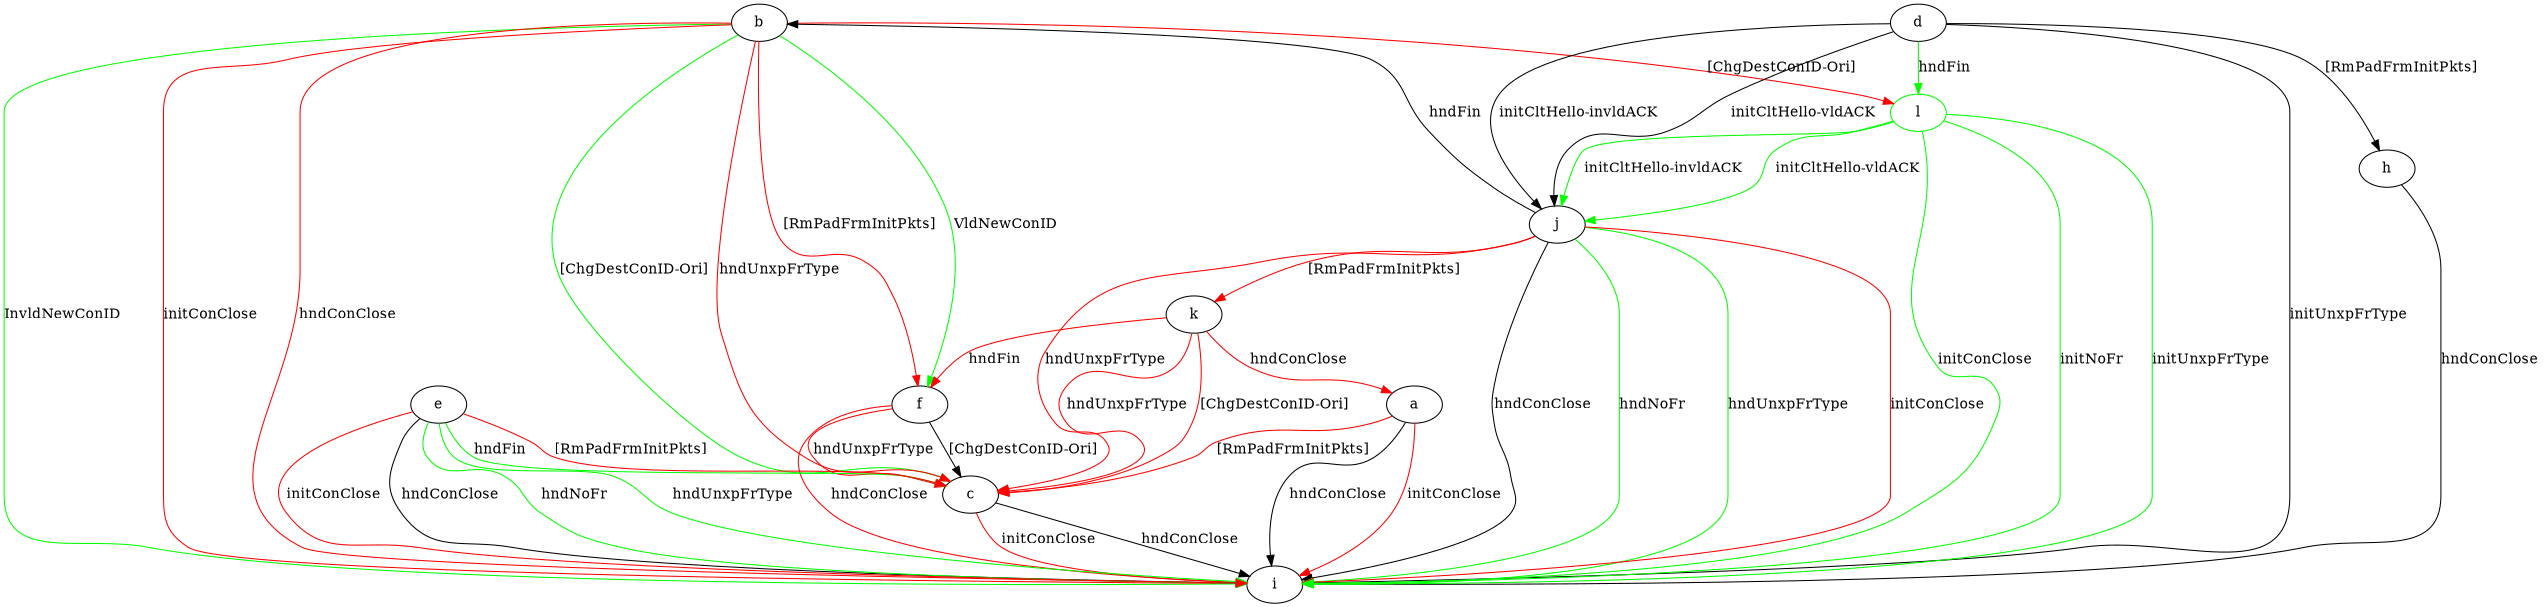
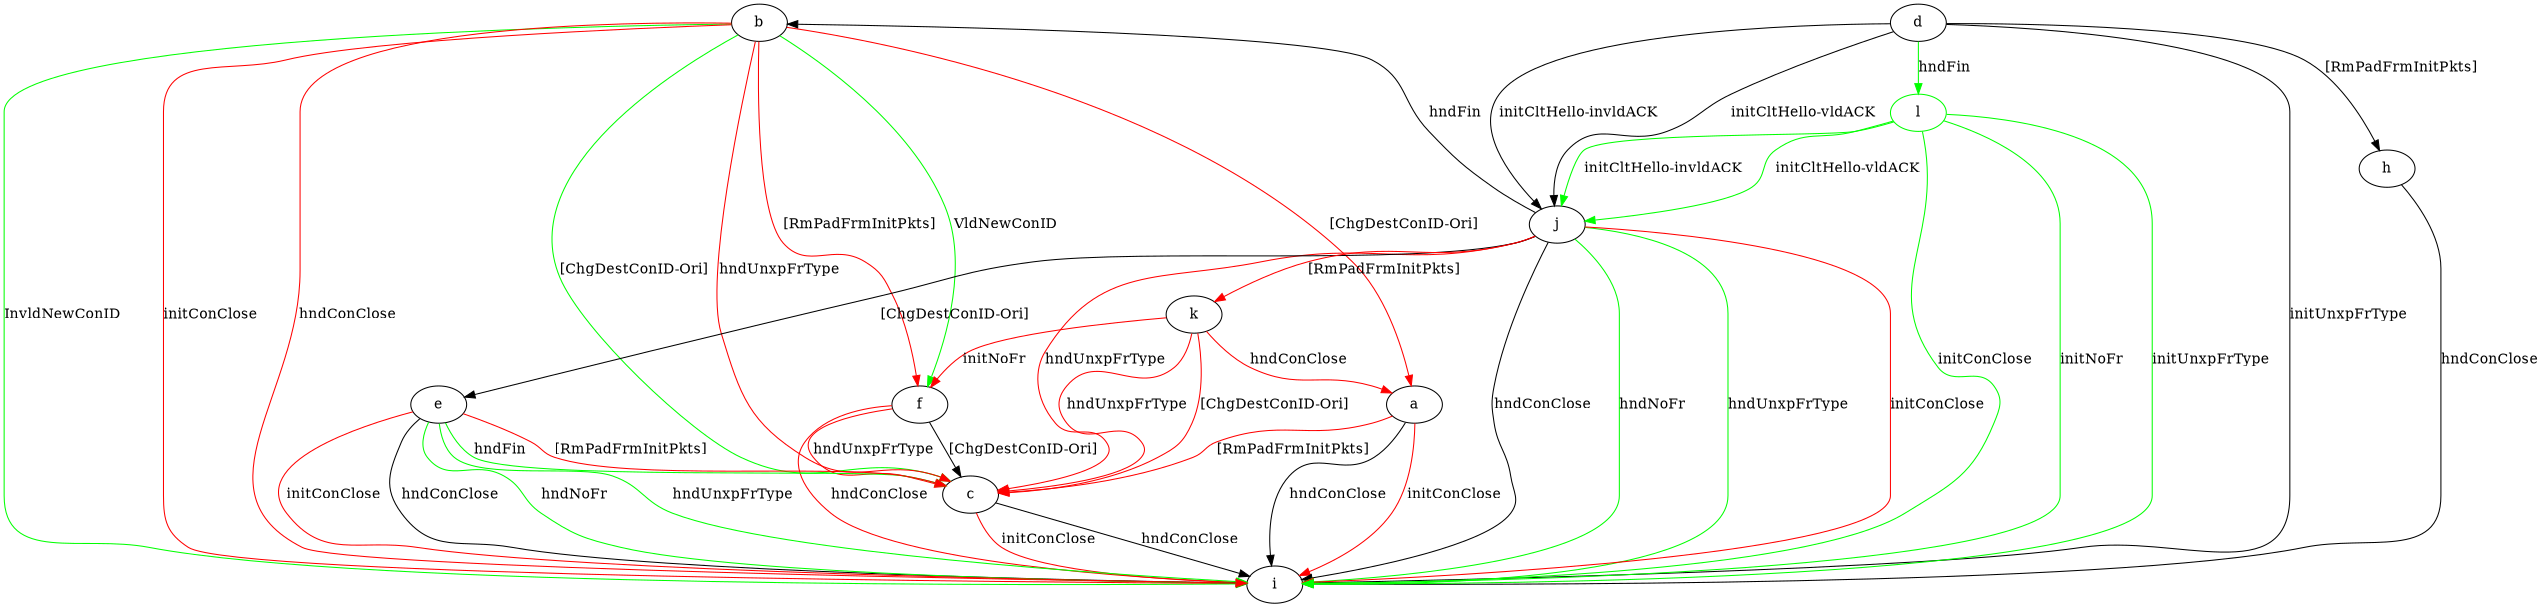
(1338, 37) -> (1146, 129)
none -> (999, 267)
(997, 360) -> (997, 360)
